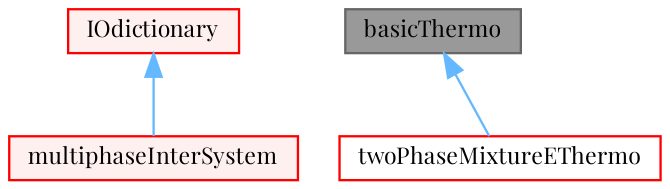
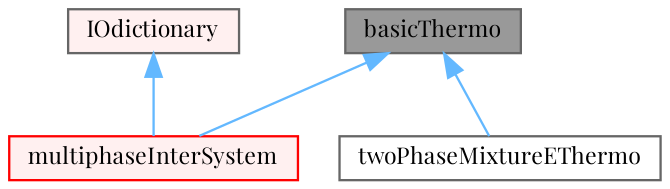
(154, 31) -> (154, 31)
none -> (283, 99)
(500, 158) -> (500, 158)
